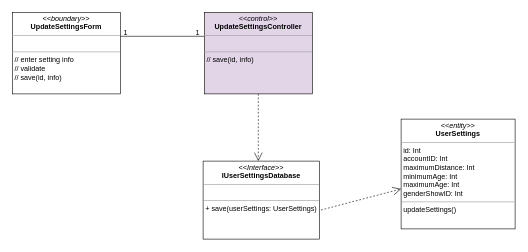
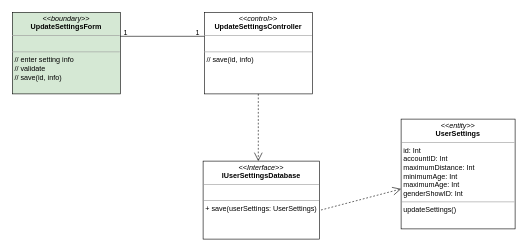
(66, 53) -> (66, 53)
(258, 53) -> (258, 53)
